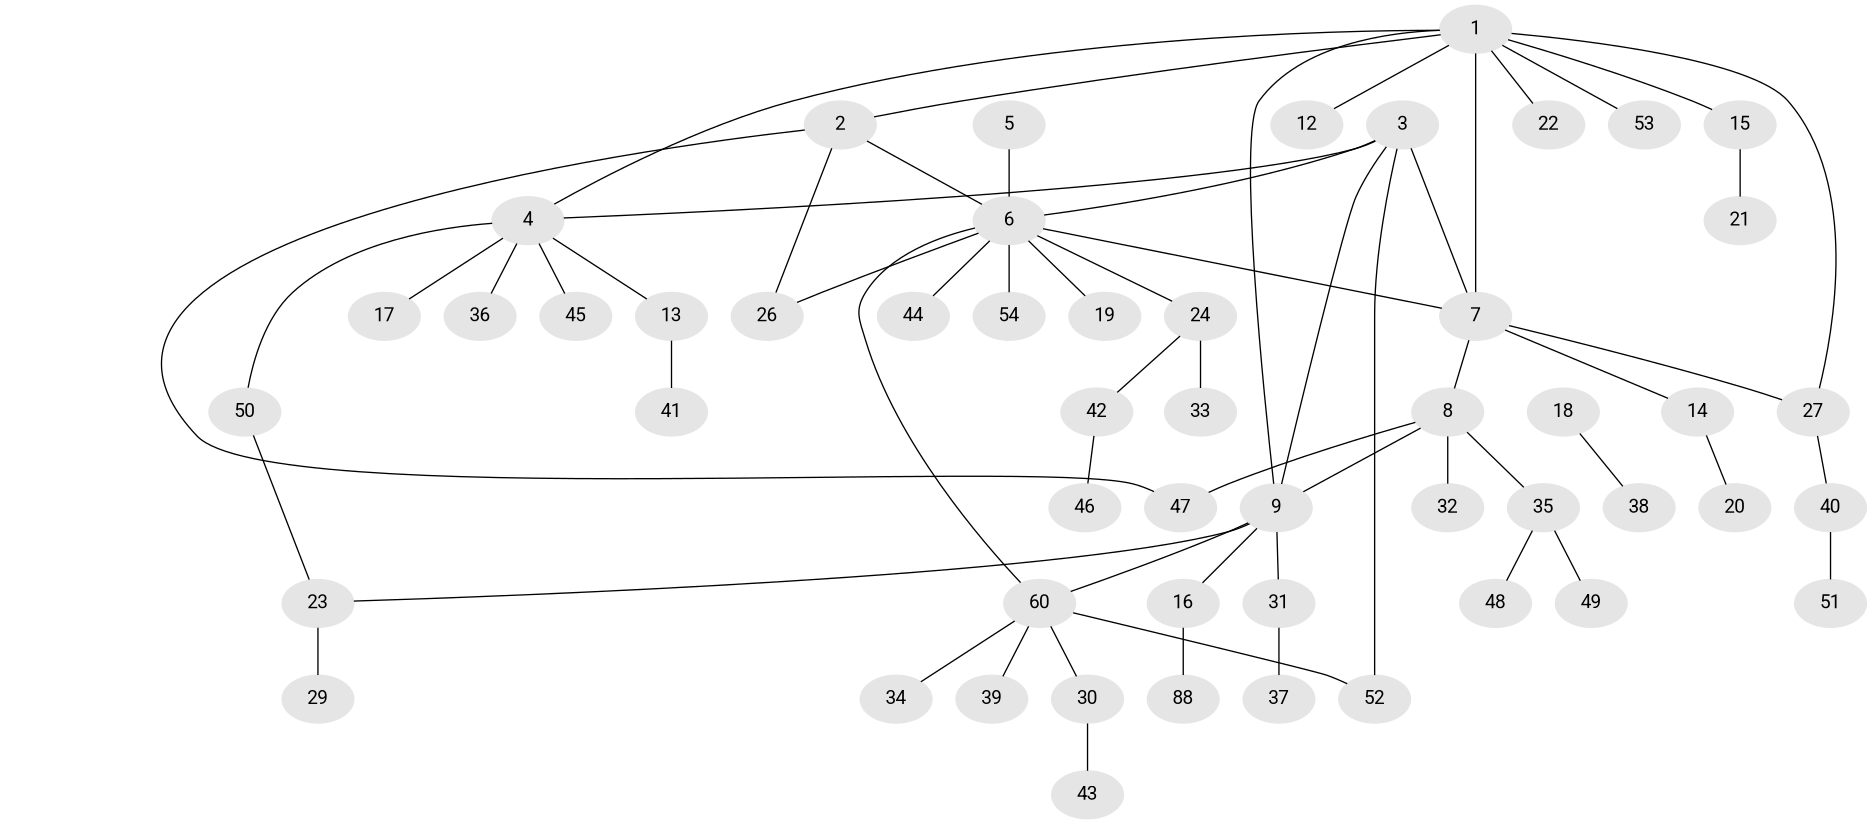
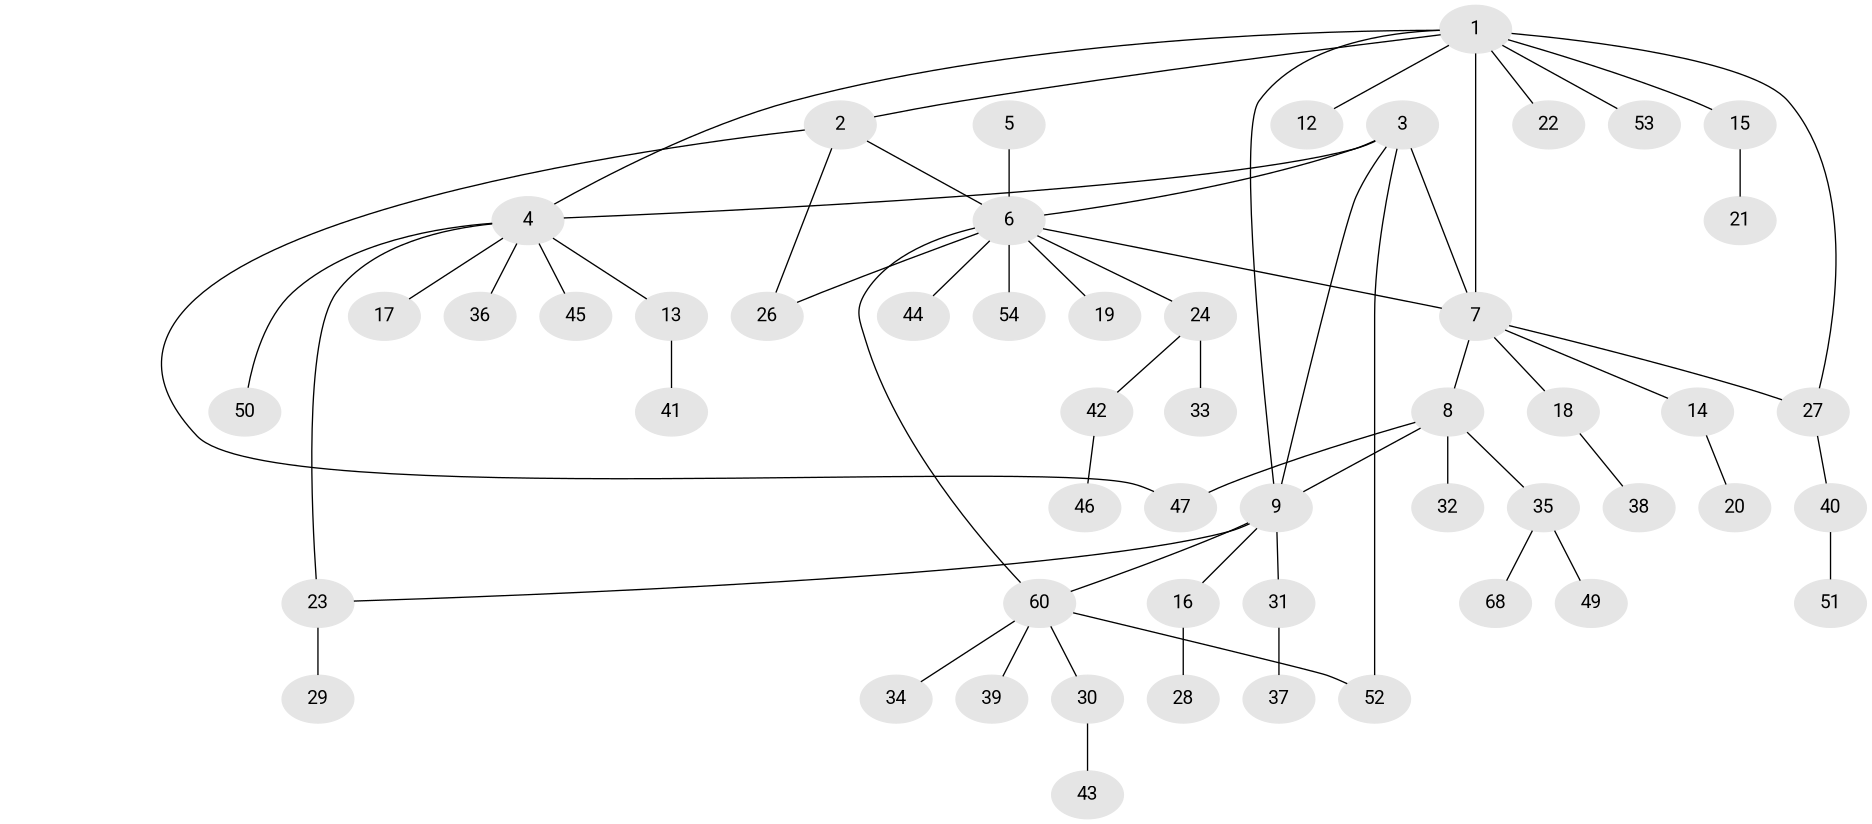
none -> (1520, 364)
(281, 508) -> (319, 347)
(1496, 603) -> (1496, 603)
(1183, 699) -> (1183, 699)
